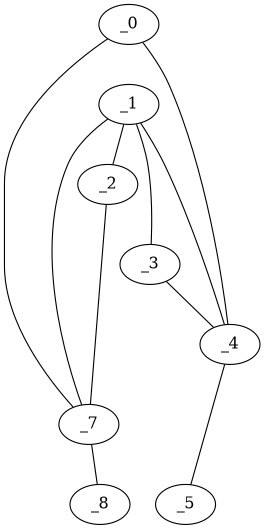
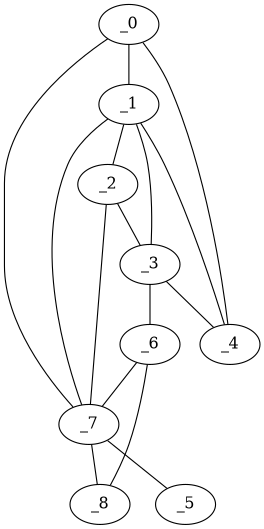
none -> (129, 65)
none -> (129, 224)
none -> (150, 344)
(208, 424) -> (137, 464)
